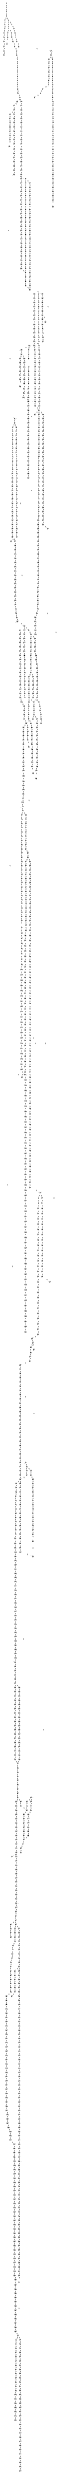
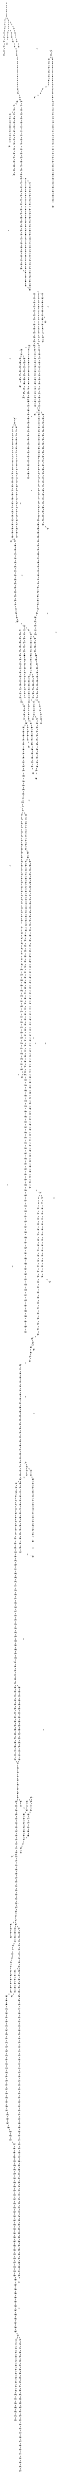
none -> (28, 363)
